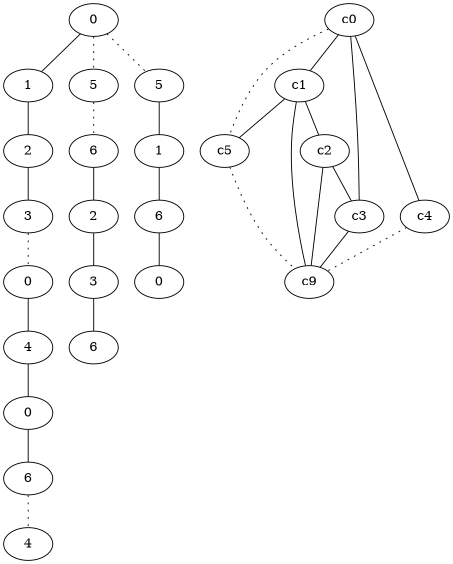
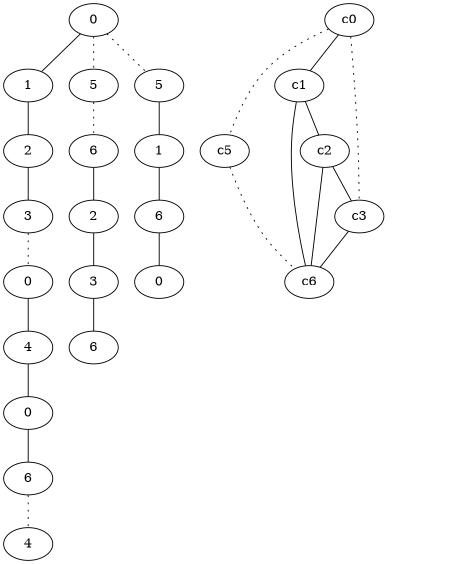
(262, 118) -> none
(357, 118) -> (357, 118)
(425, 217) -> none
(309, 282) -> (309, 282)
